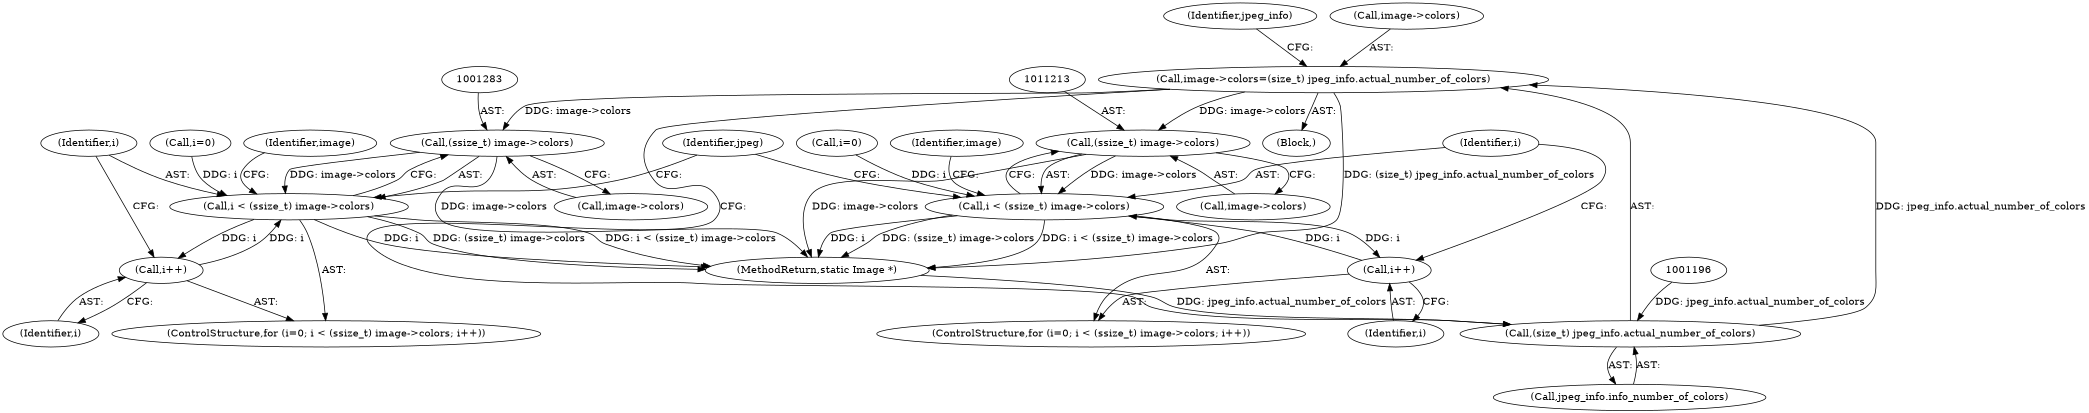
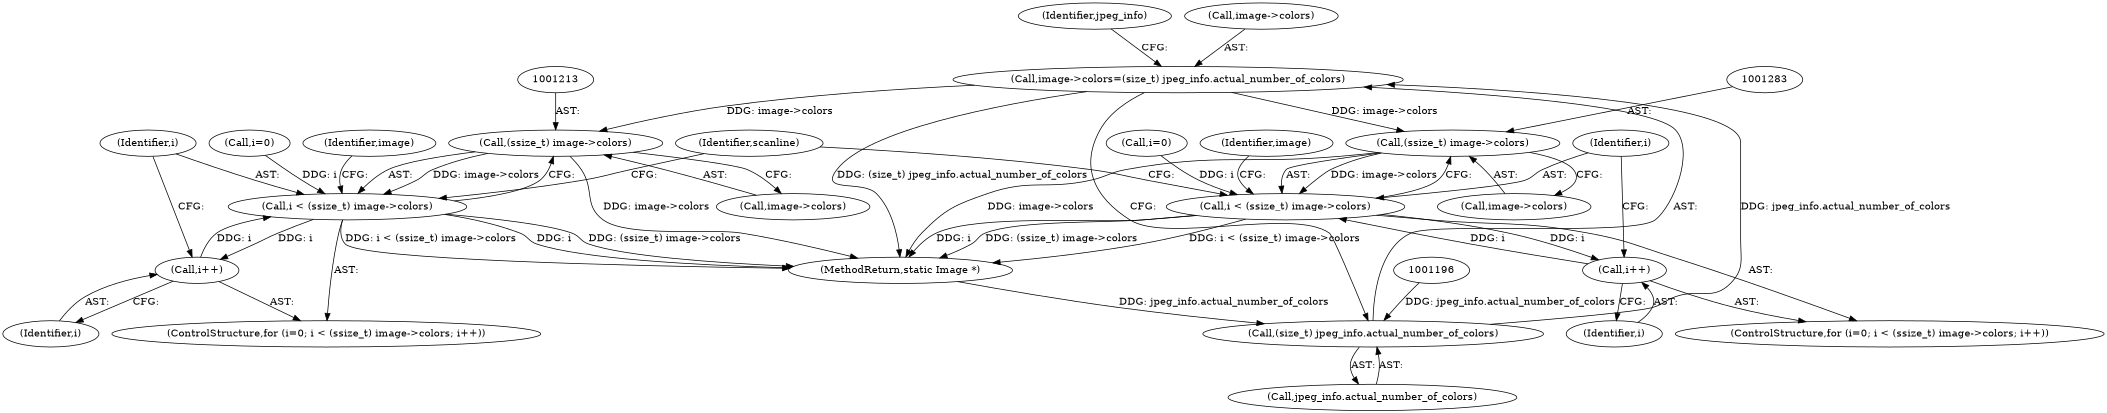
(1047, 80) -> (556, 80)
(723, 143) -> (749, 143)
(1296, 143) -> none
(1630, 397) -> (1372, 397)
